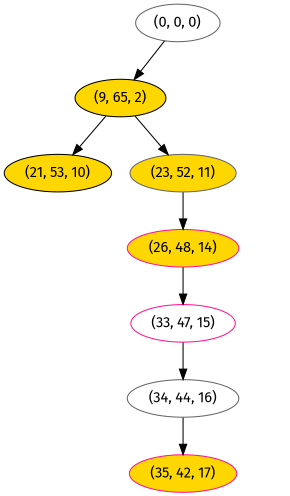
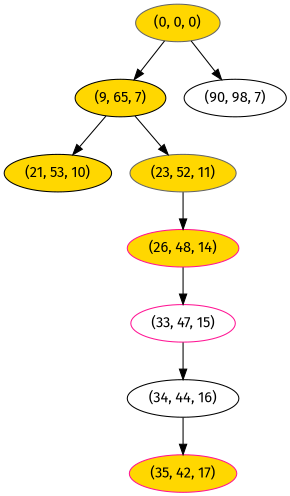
(178, 23) -> (178, 23)
(120, 98) -> (120, 98)
none -> (235, 98)
(183, 398) -> (183, 398)
